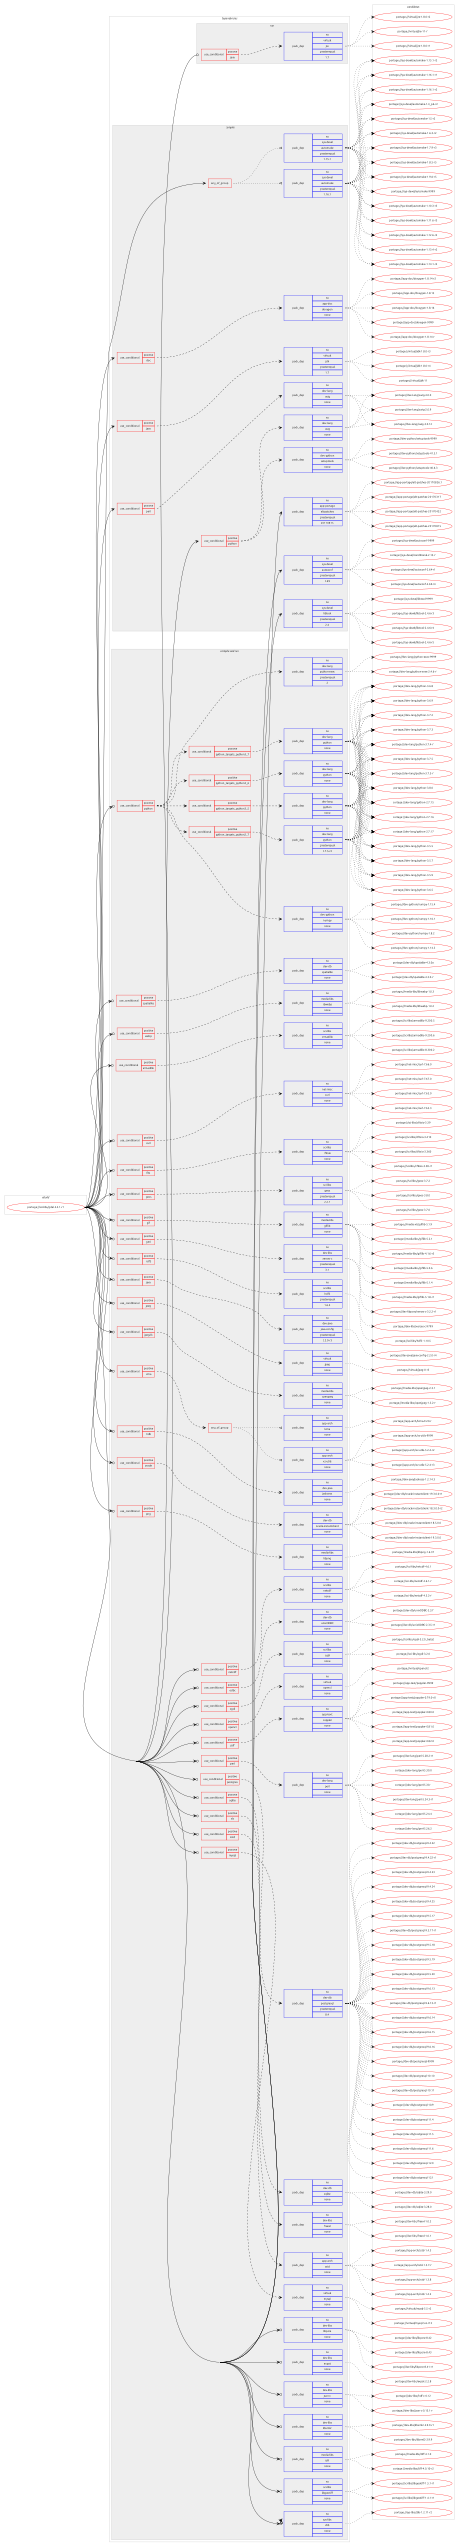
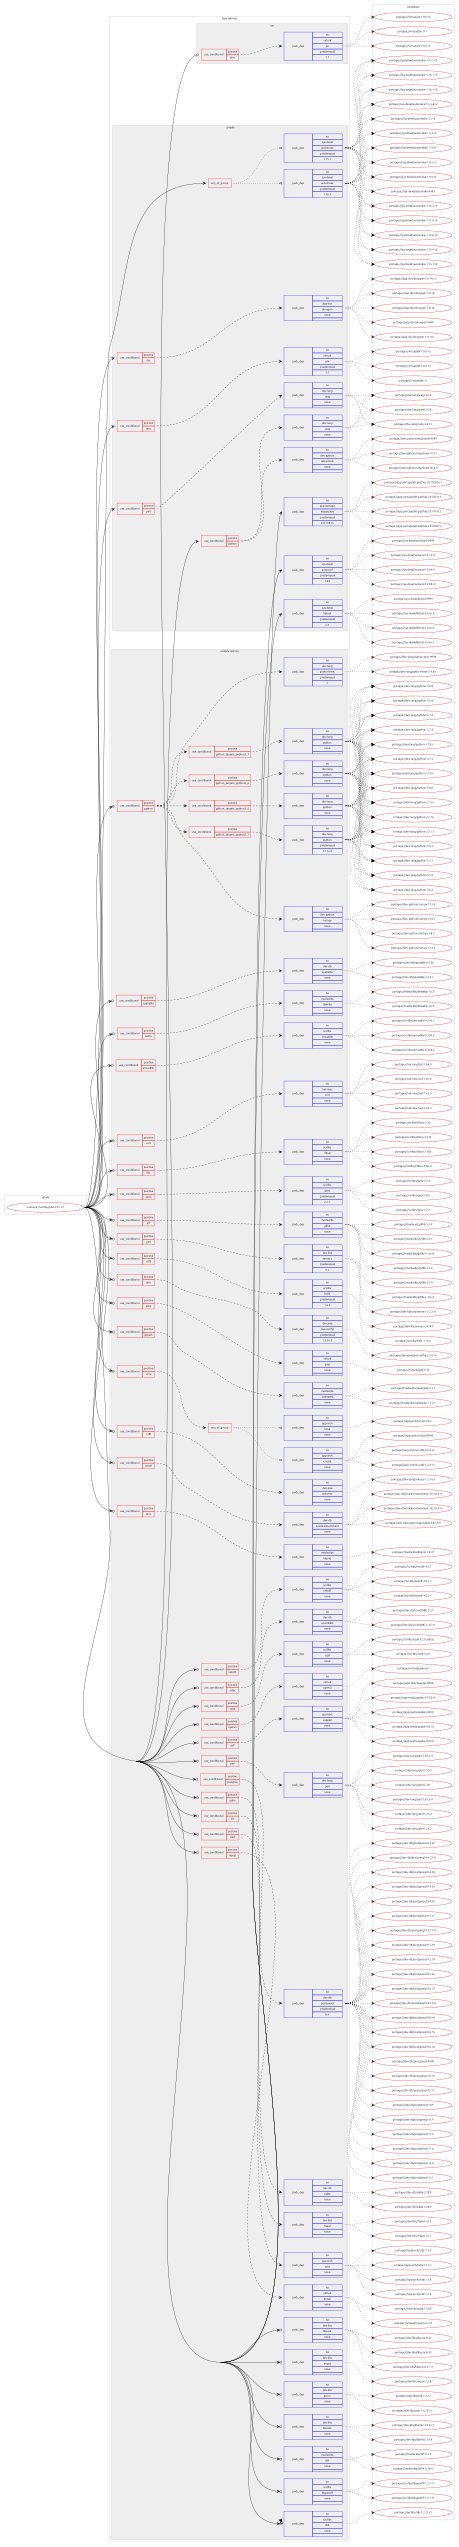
(413, 555) -> (413, 555)
(413, 1538) -> none
